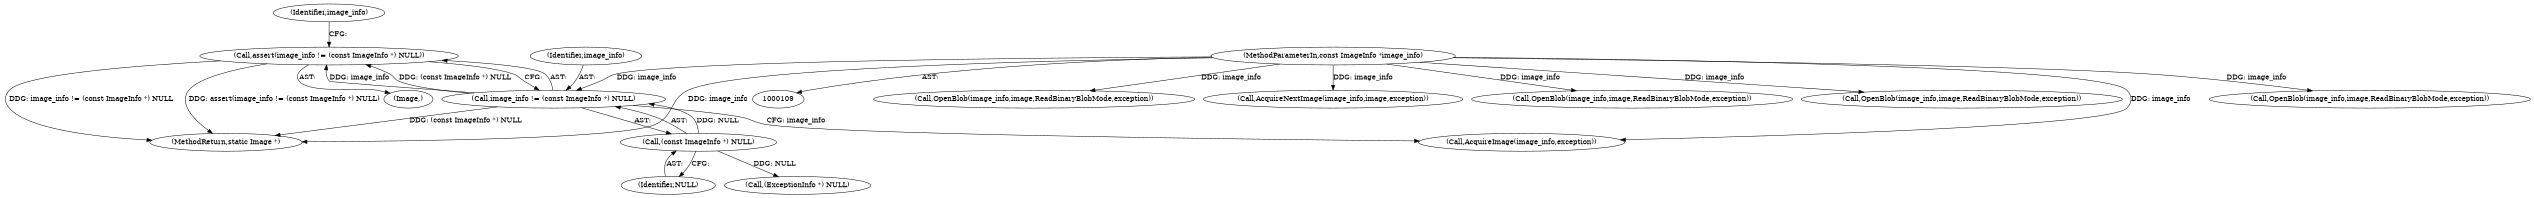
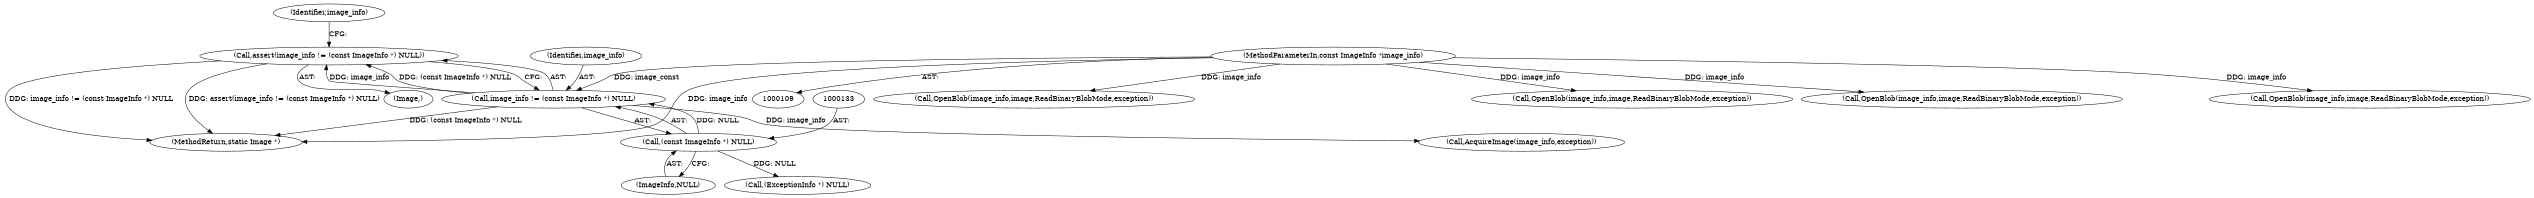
(2053, 76) -> none
(647, 78) -> (647, 78)
none -> (839, 99)
(1333, 99) -> none
(796, 121) -> (796, 121)
(668, 185) -> (668, 185)
